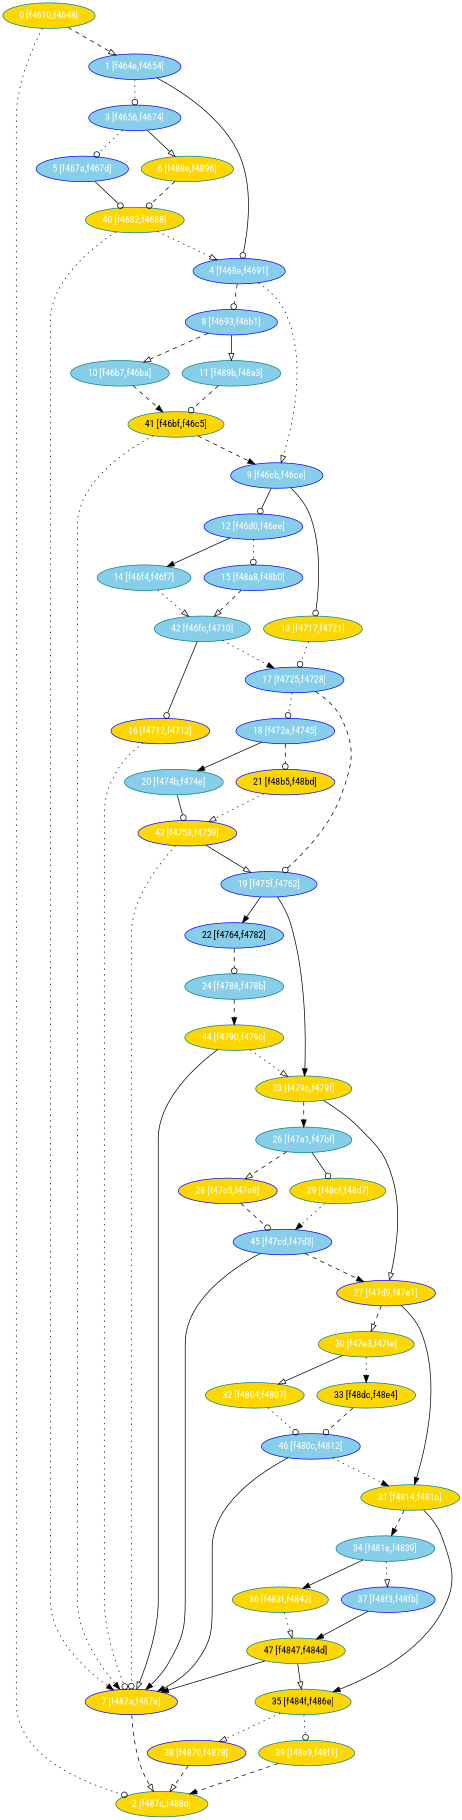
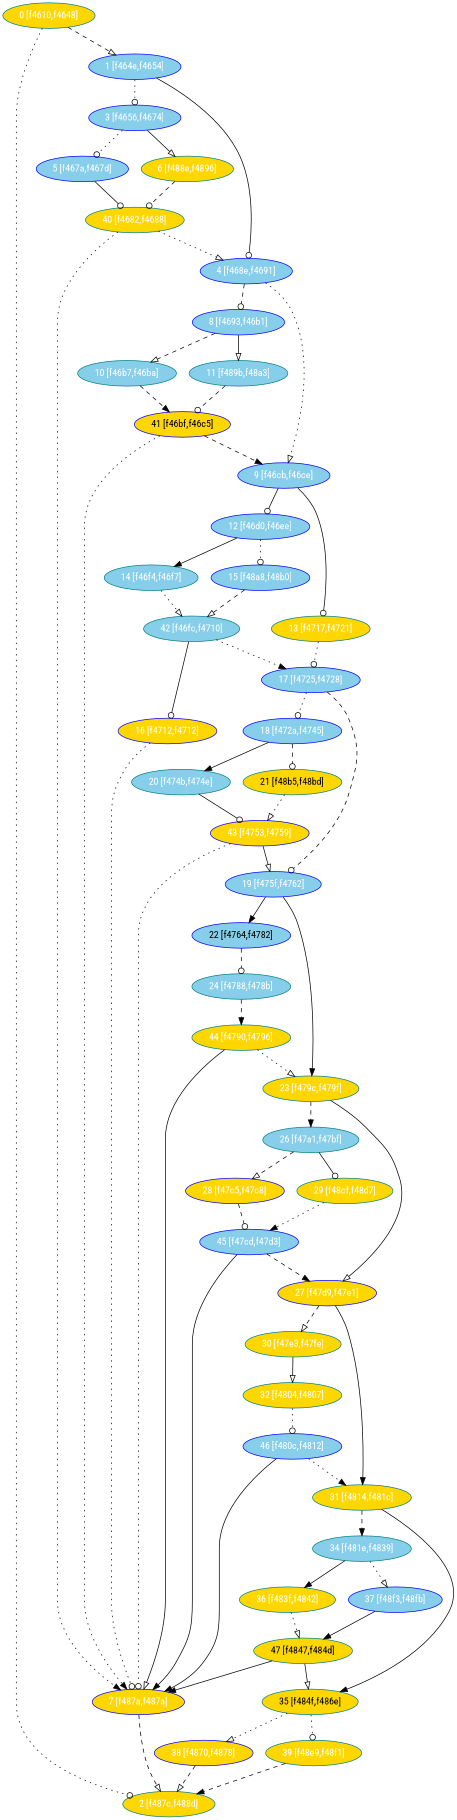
(176, 424) -> (182, 424)
(285, 782) -> (292, 782)
(366, 1395) -> none
